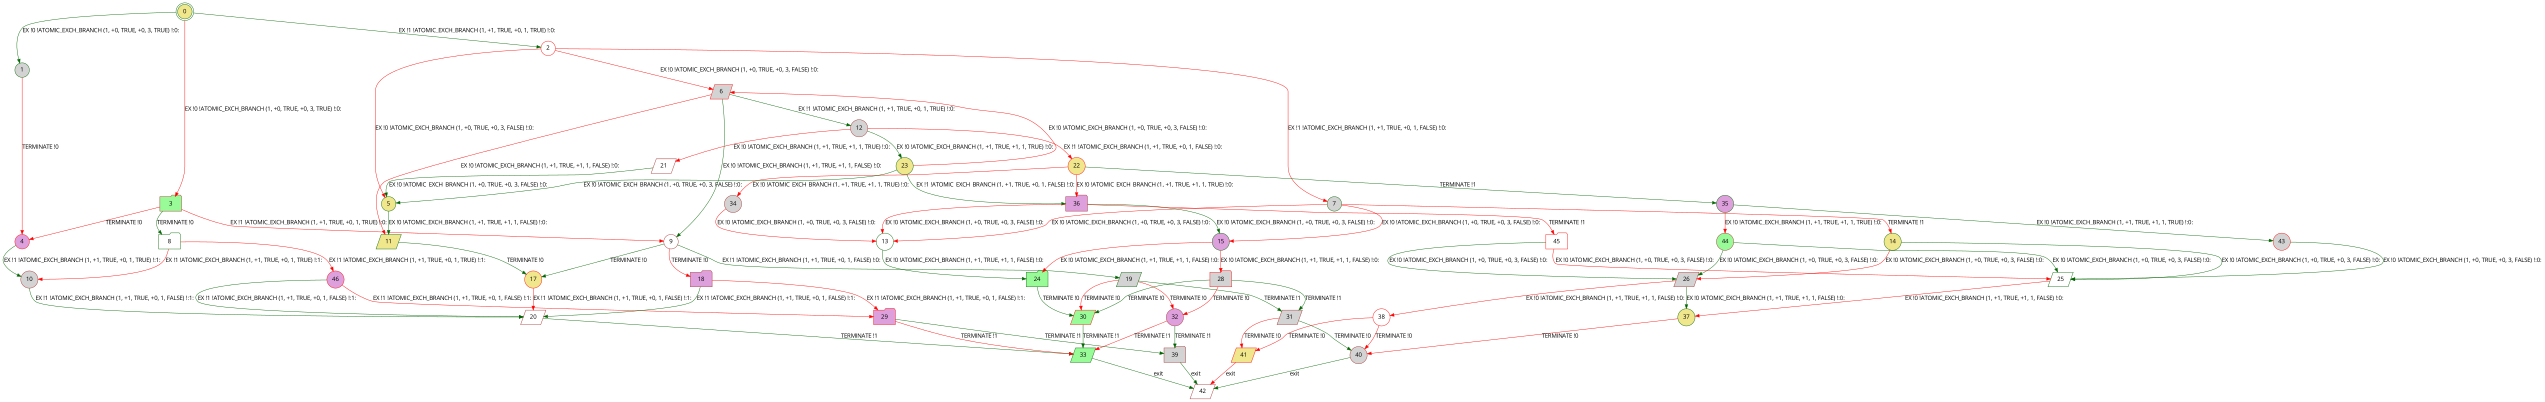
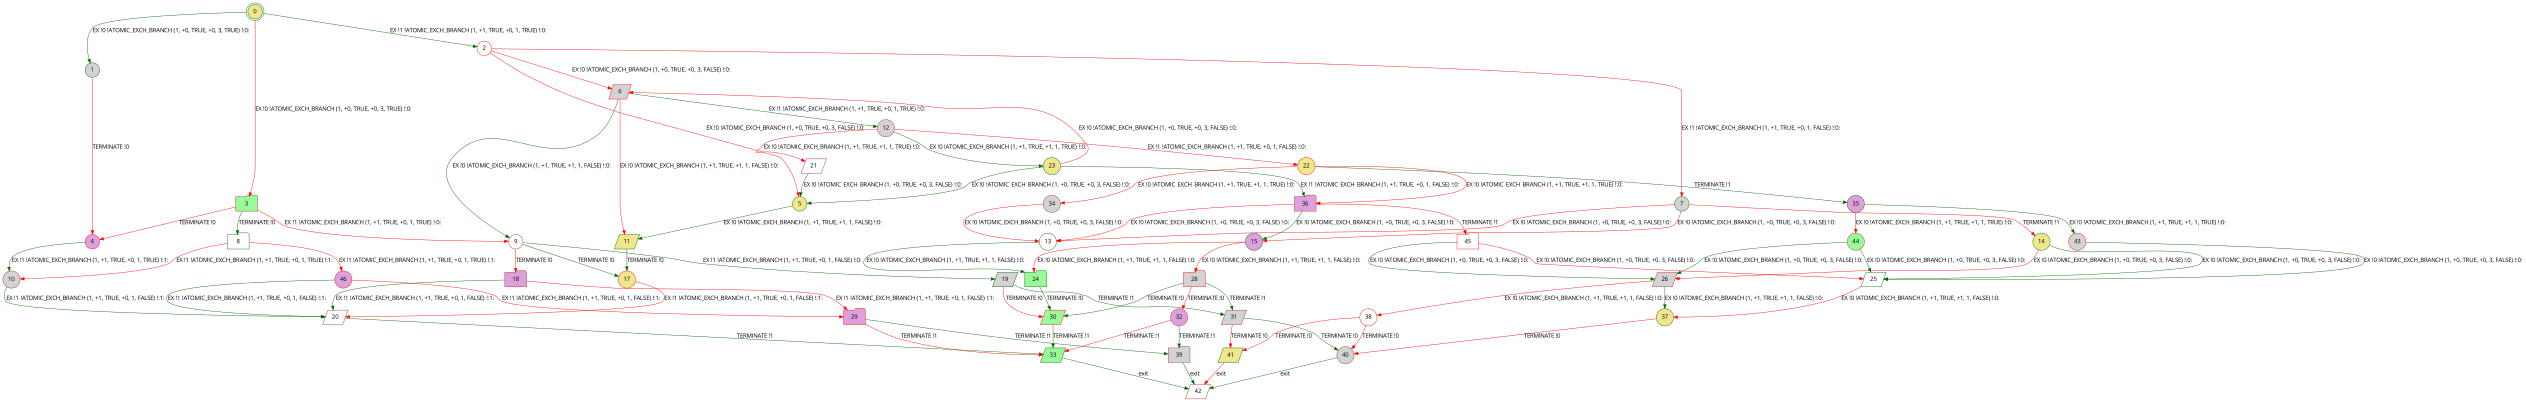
(1158, 289) -> none
(1244, 355) -> (1231, 355)
